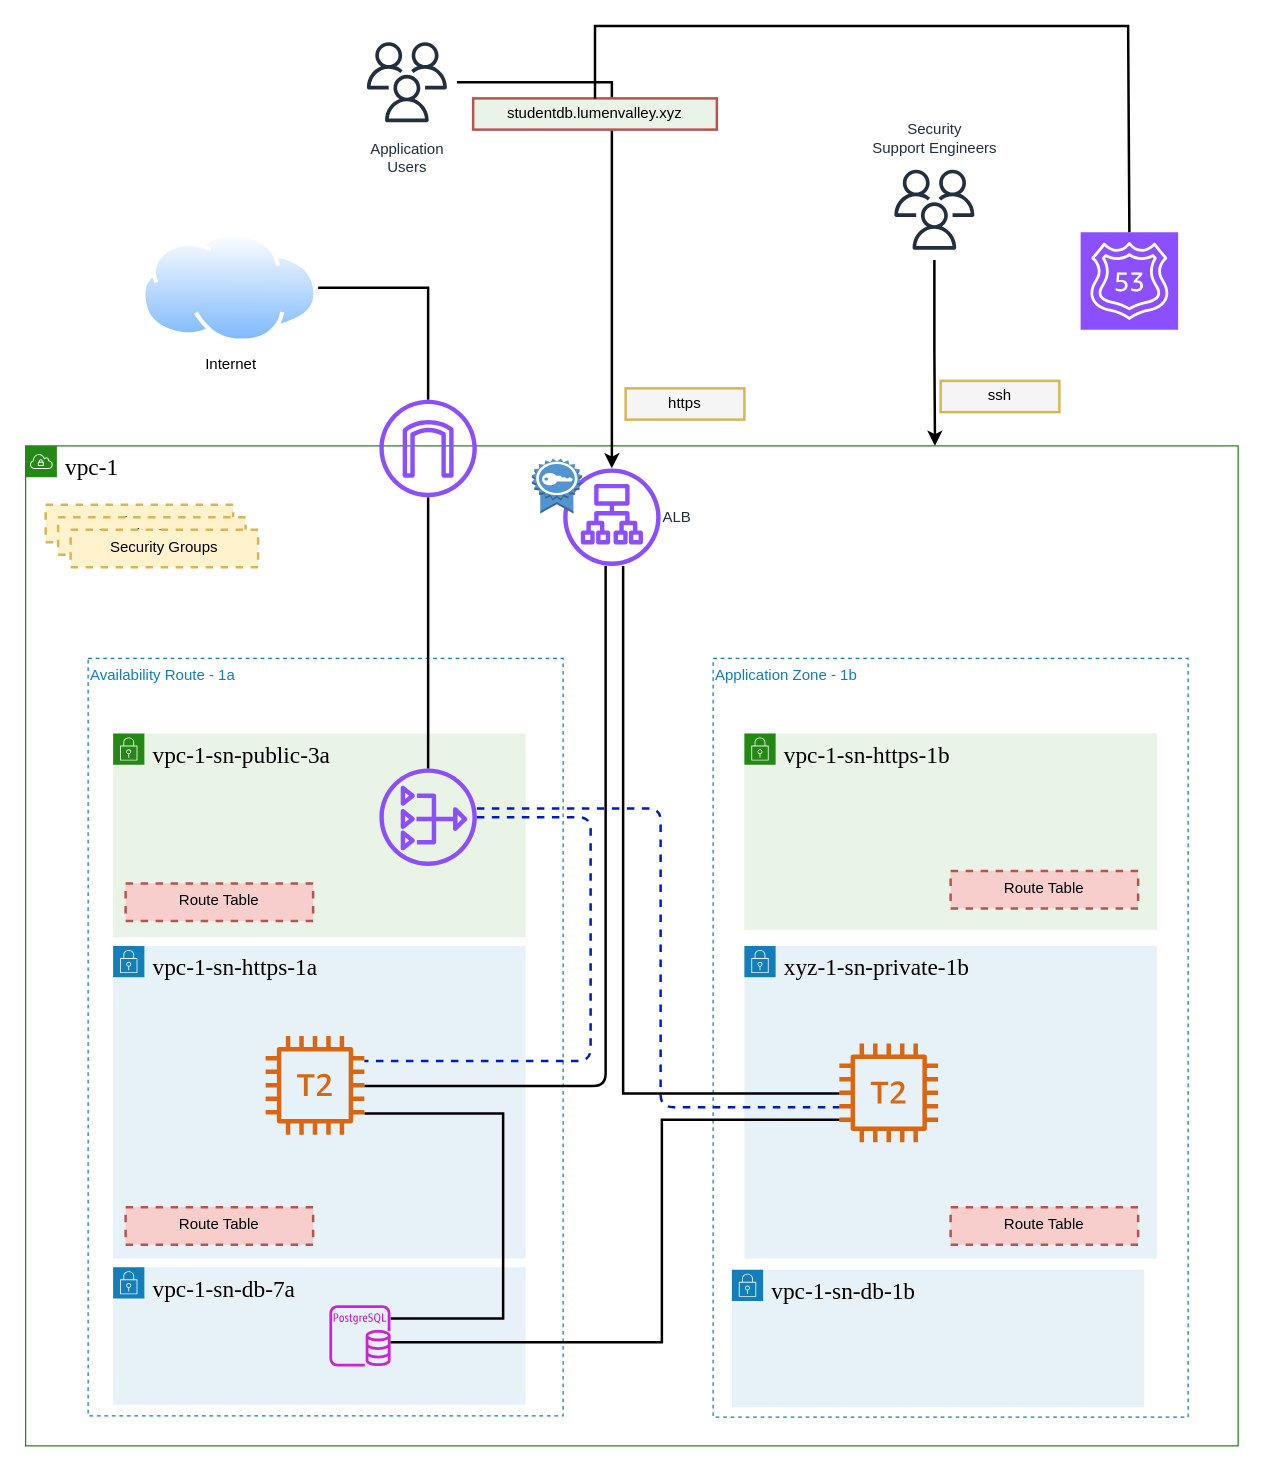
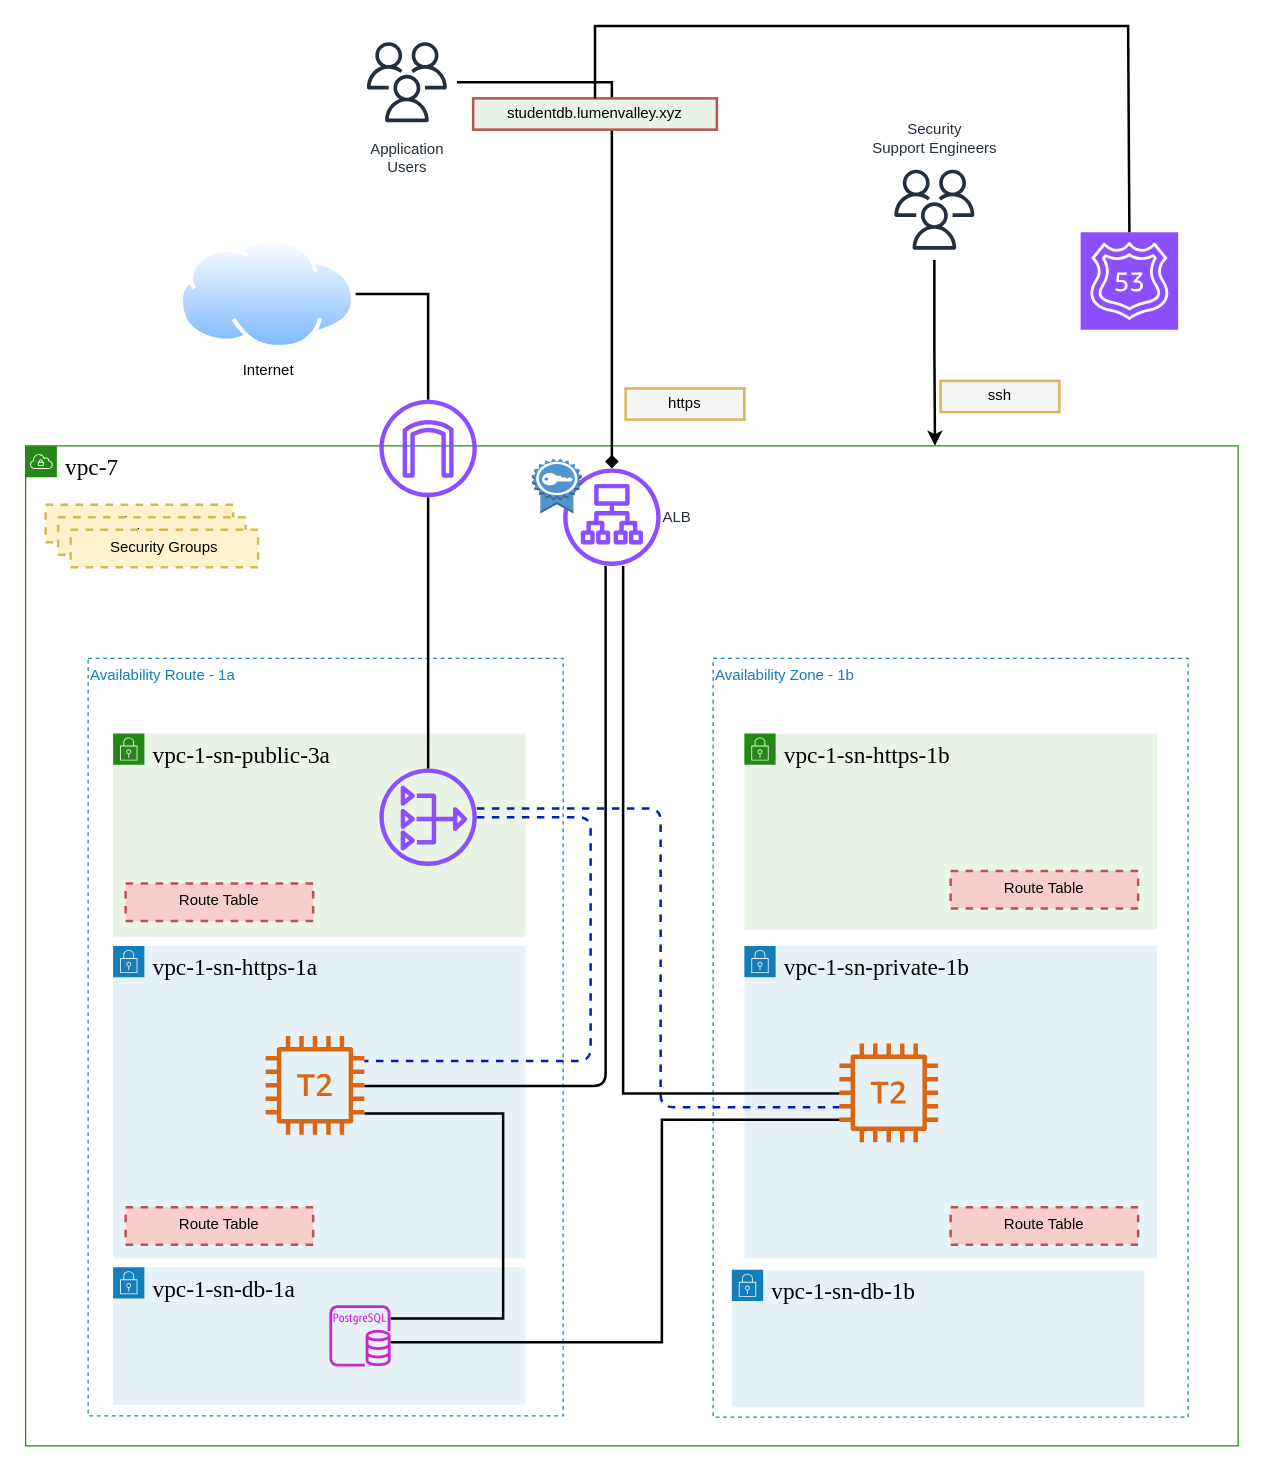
(230, 287) -> (268, 294)
(612, 455) -> (612, 454)
(87, 463) -> (87, 463)
(792, 675) -> (792, 675)
(862, 963) -> (862, 963)
(212, 1285) -> (212, 1285)
